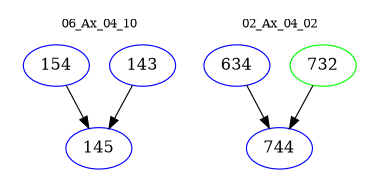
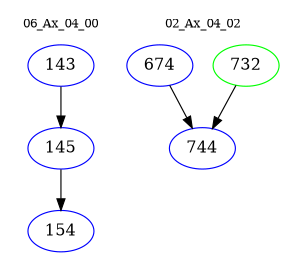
(99, 25) -> (61, 25)
(237, 66) -> (160, 66)
(75, 102) -> (61, 184)
